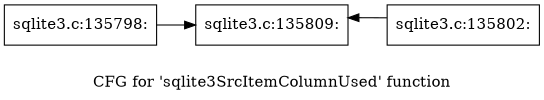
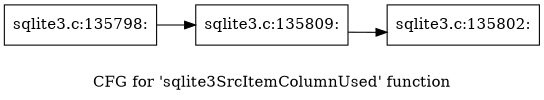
(373, 18) -> (362, 32)
